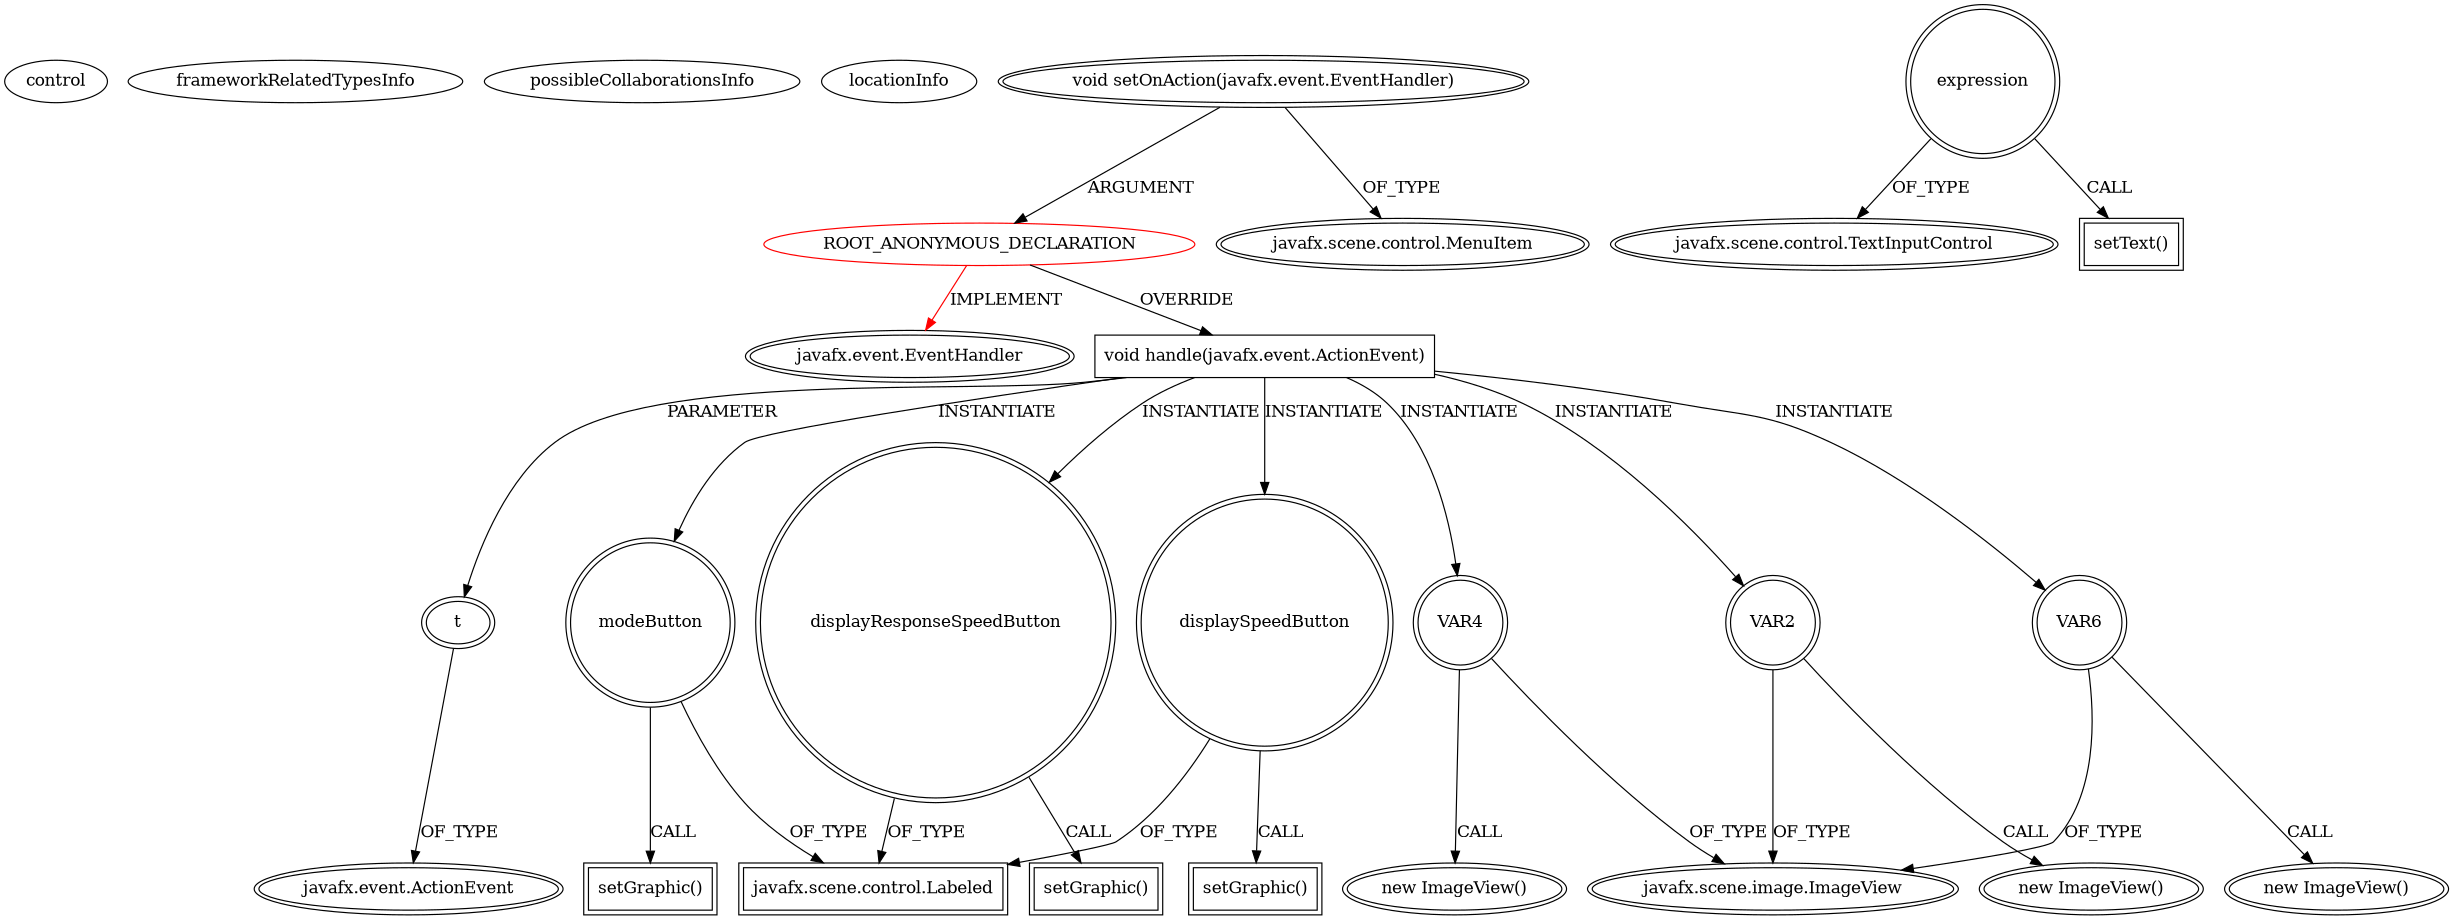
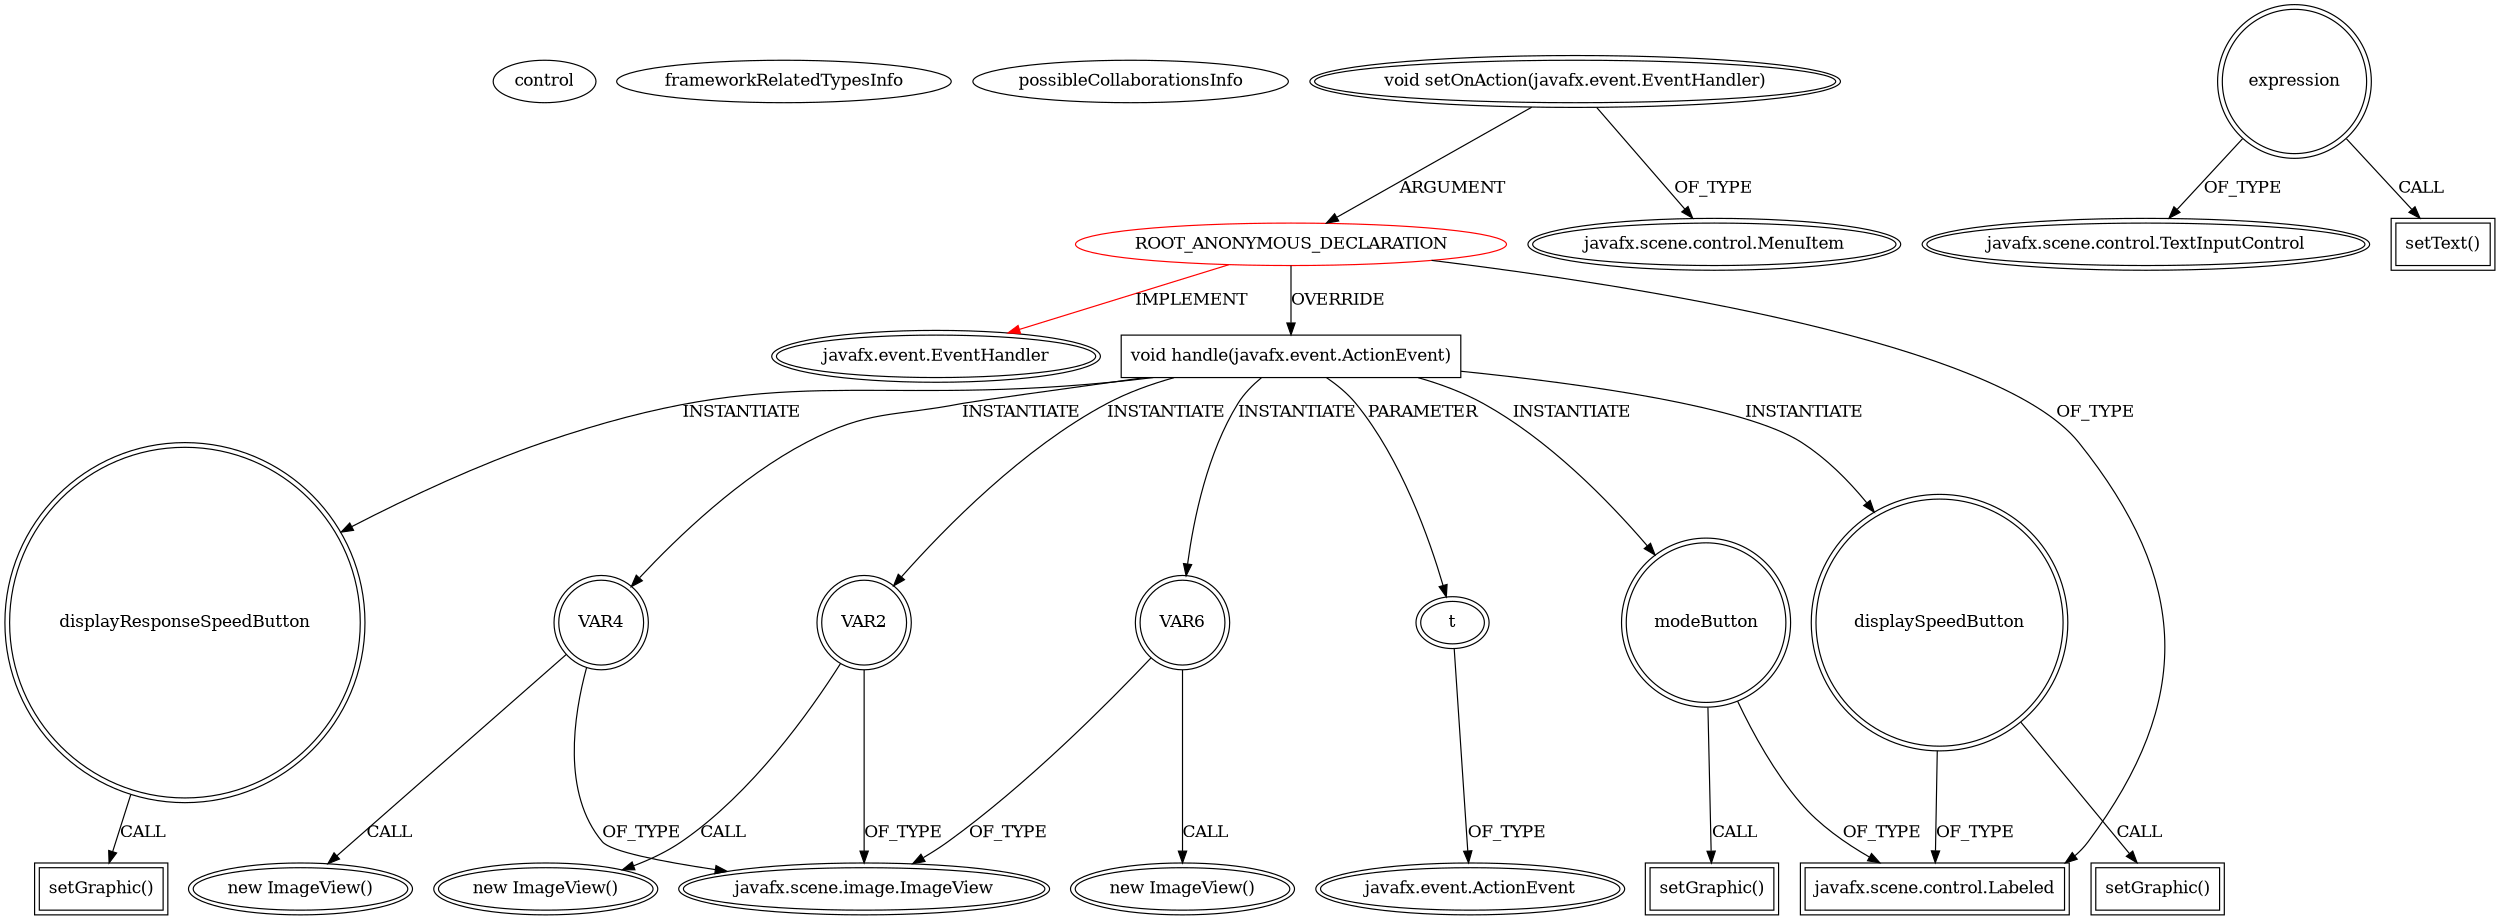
(899, 81) -> none
(888, 825) -> (1986, 382)
